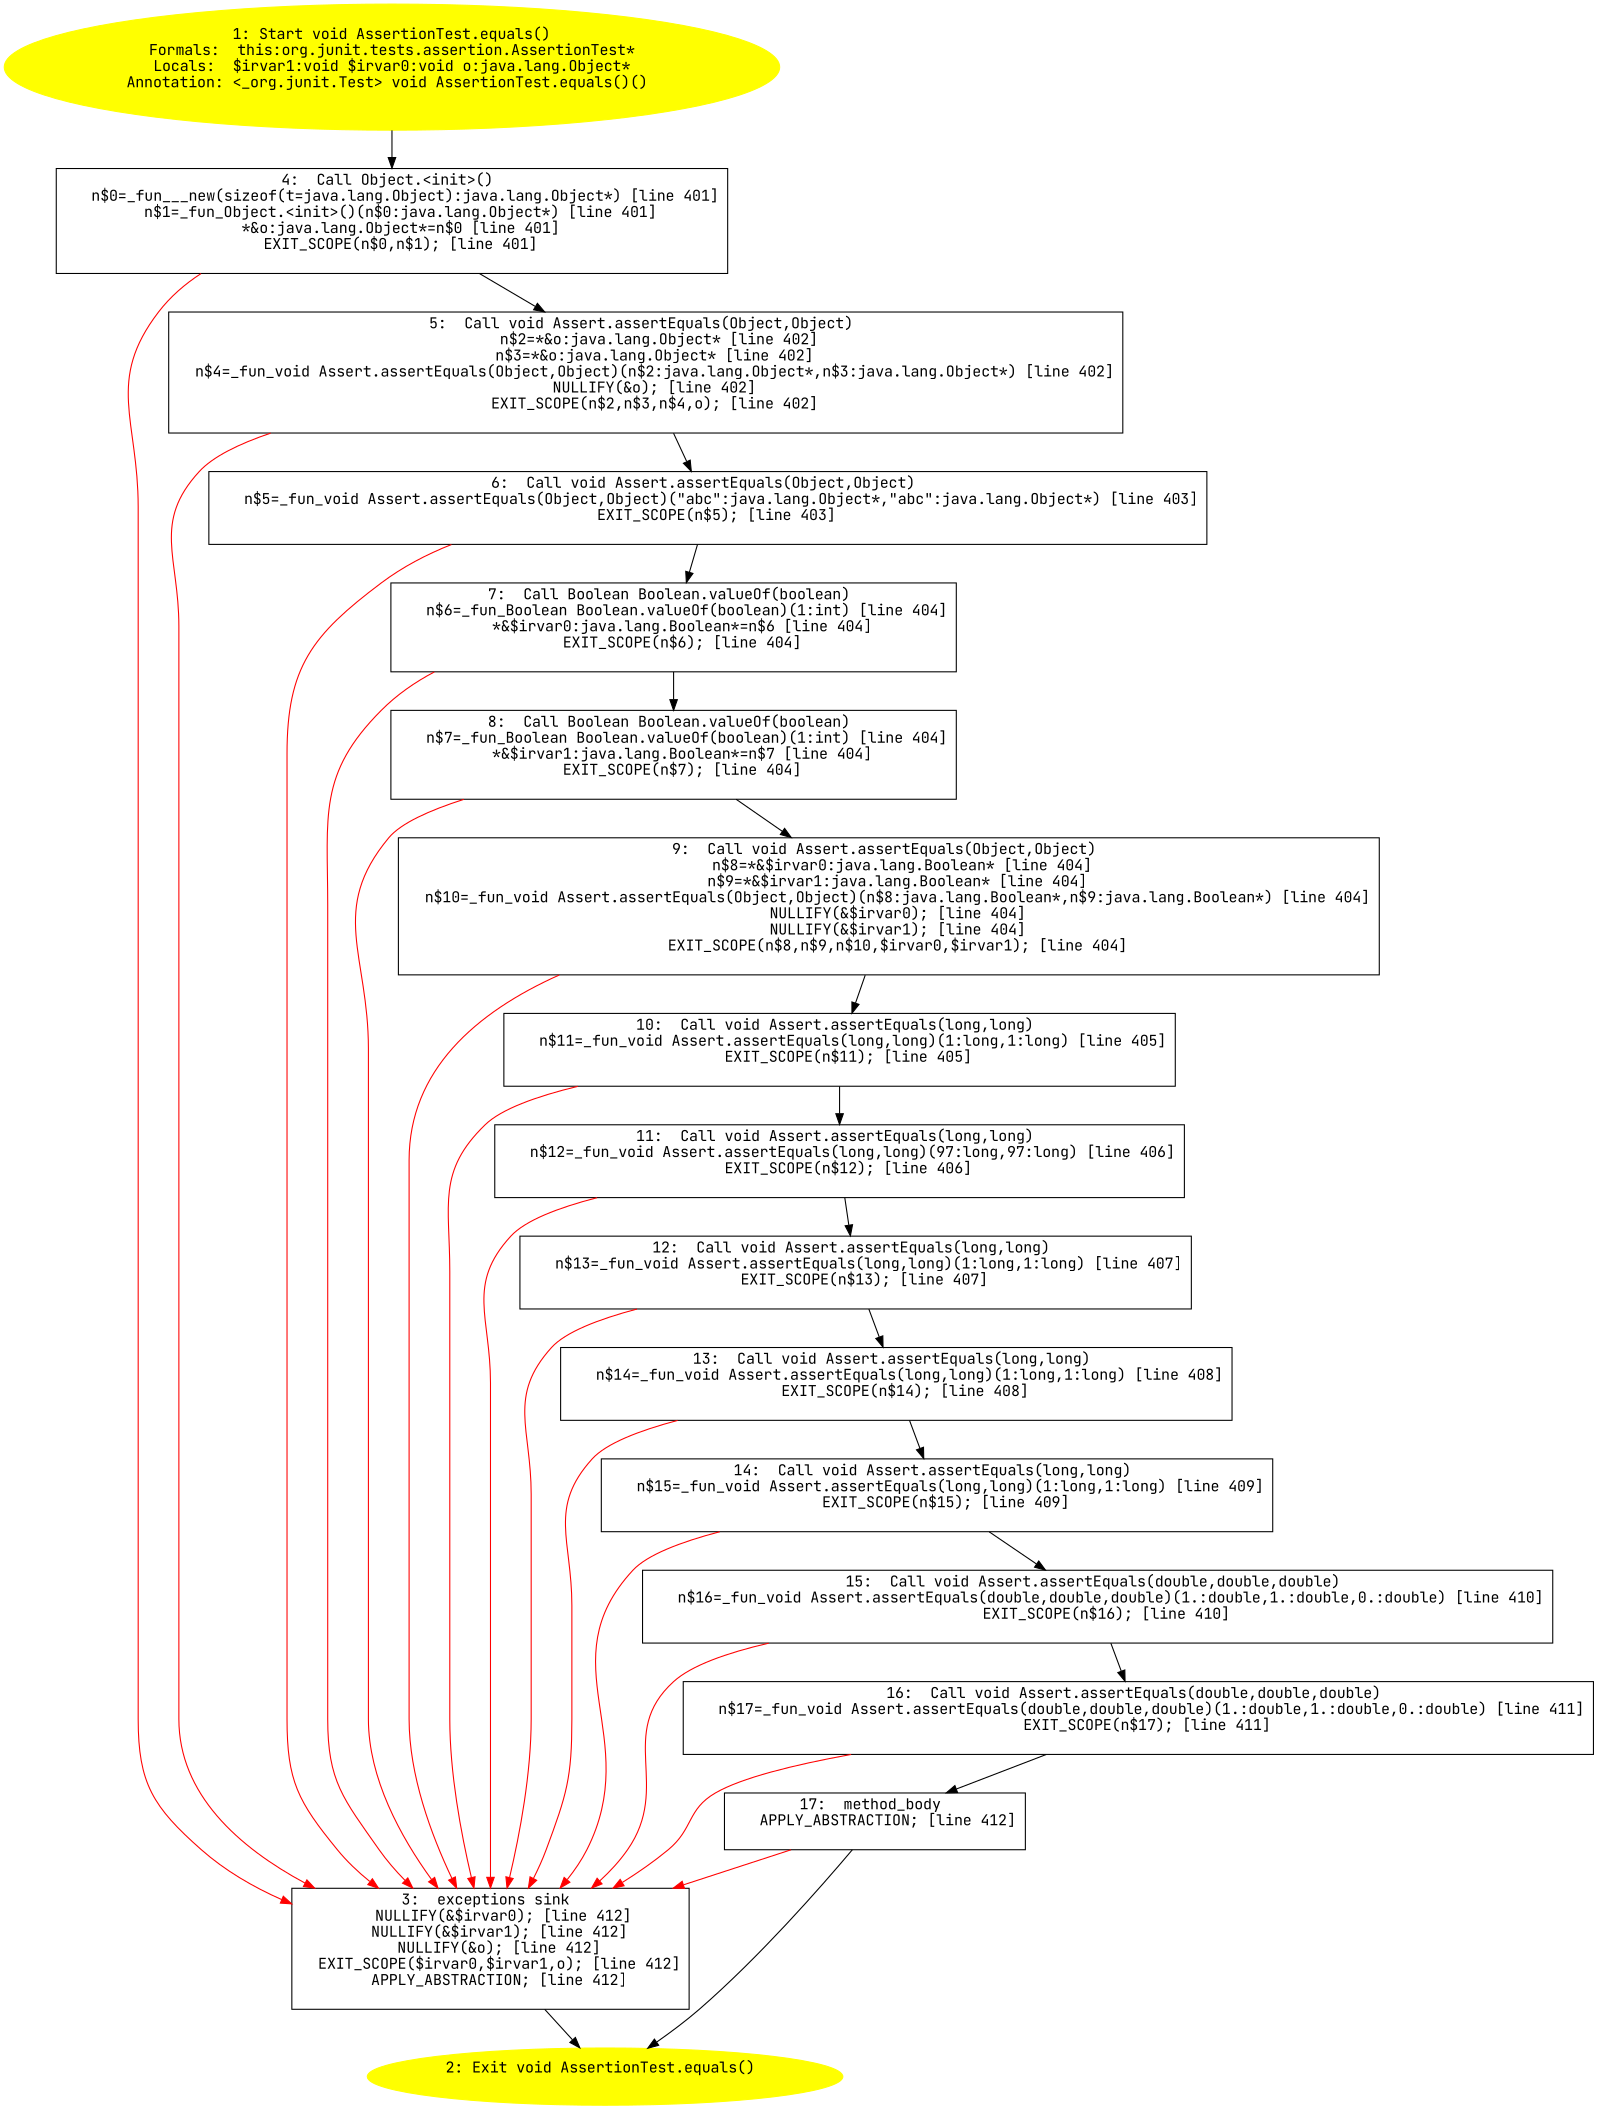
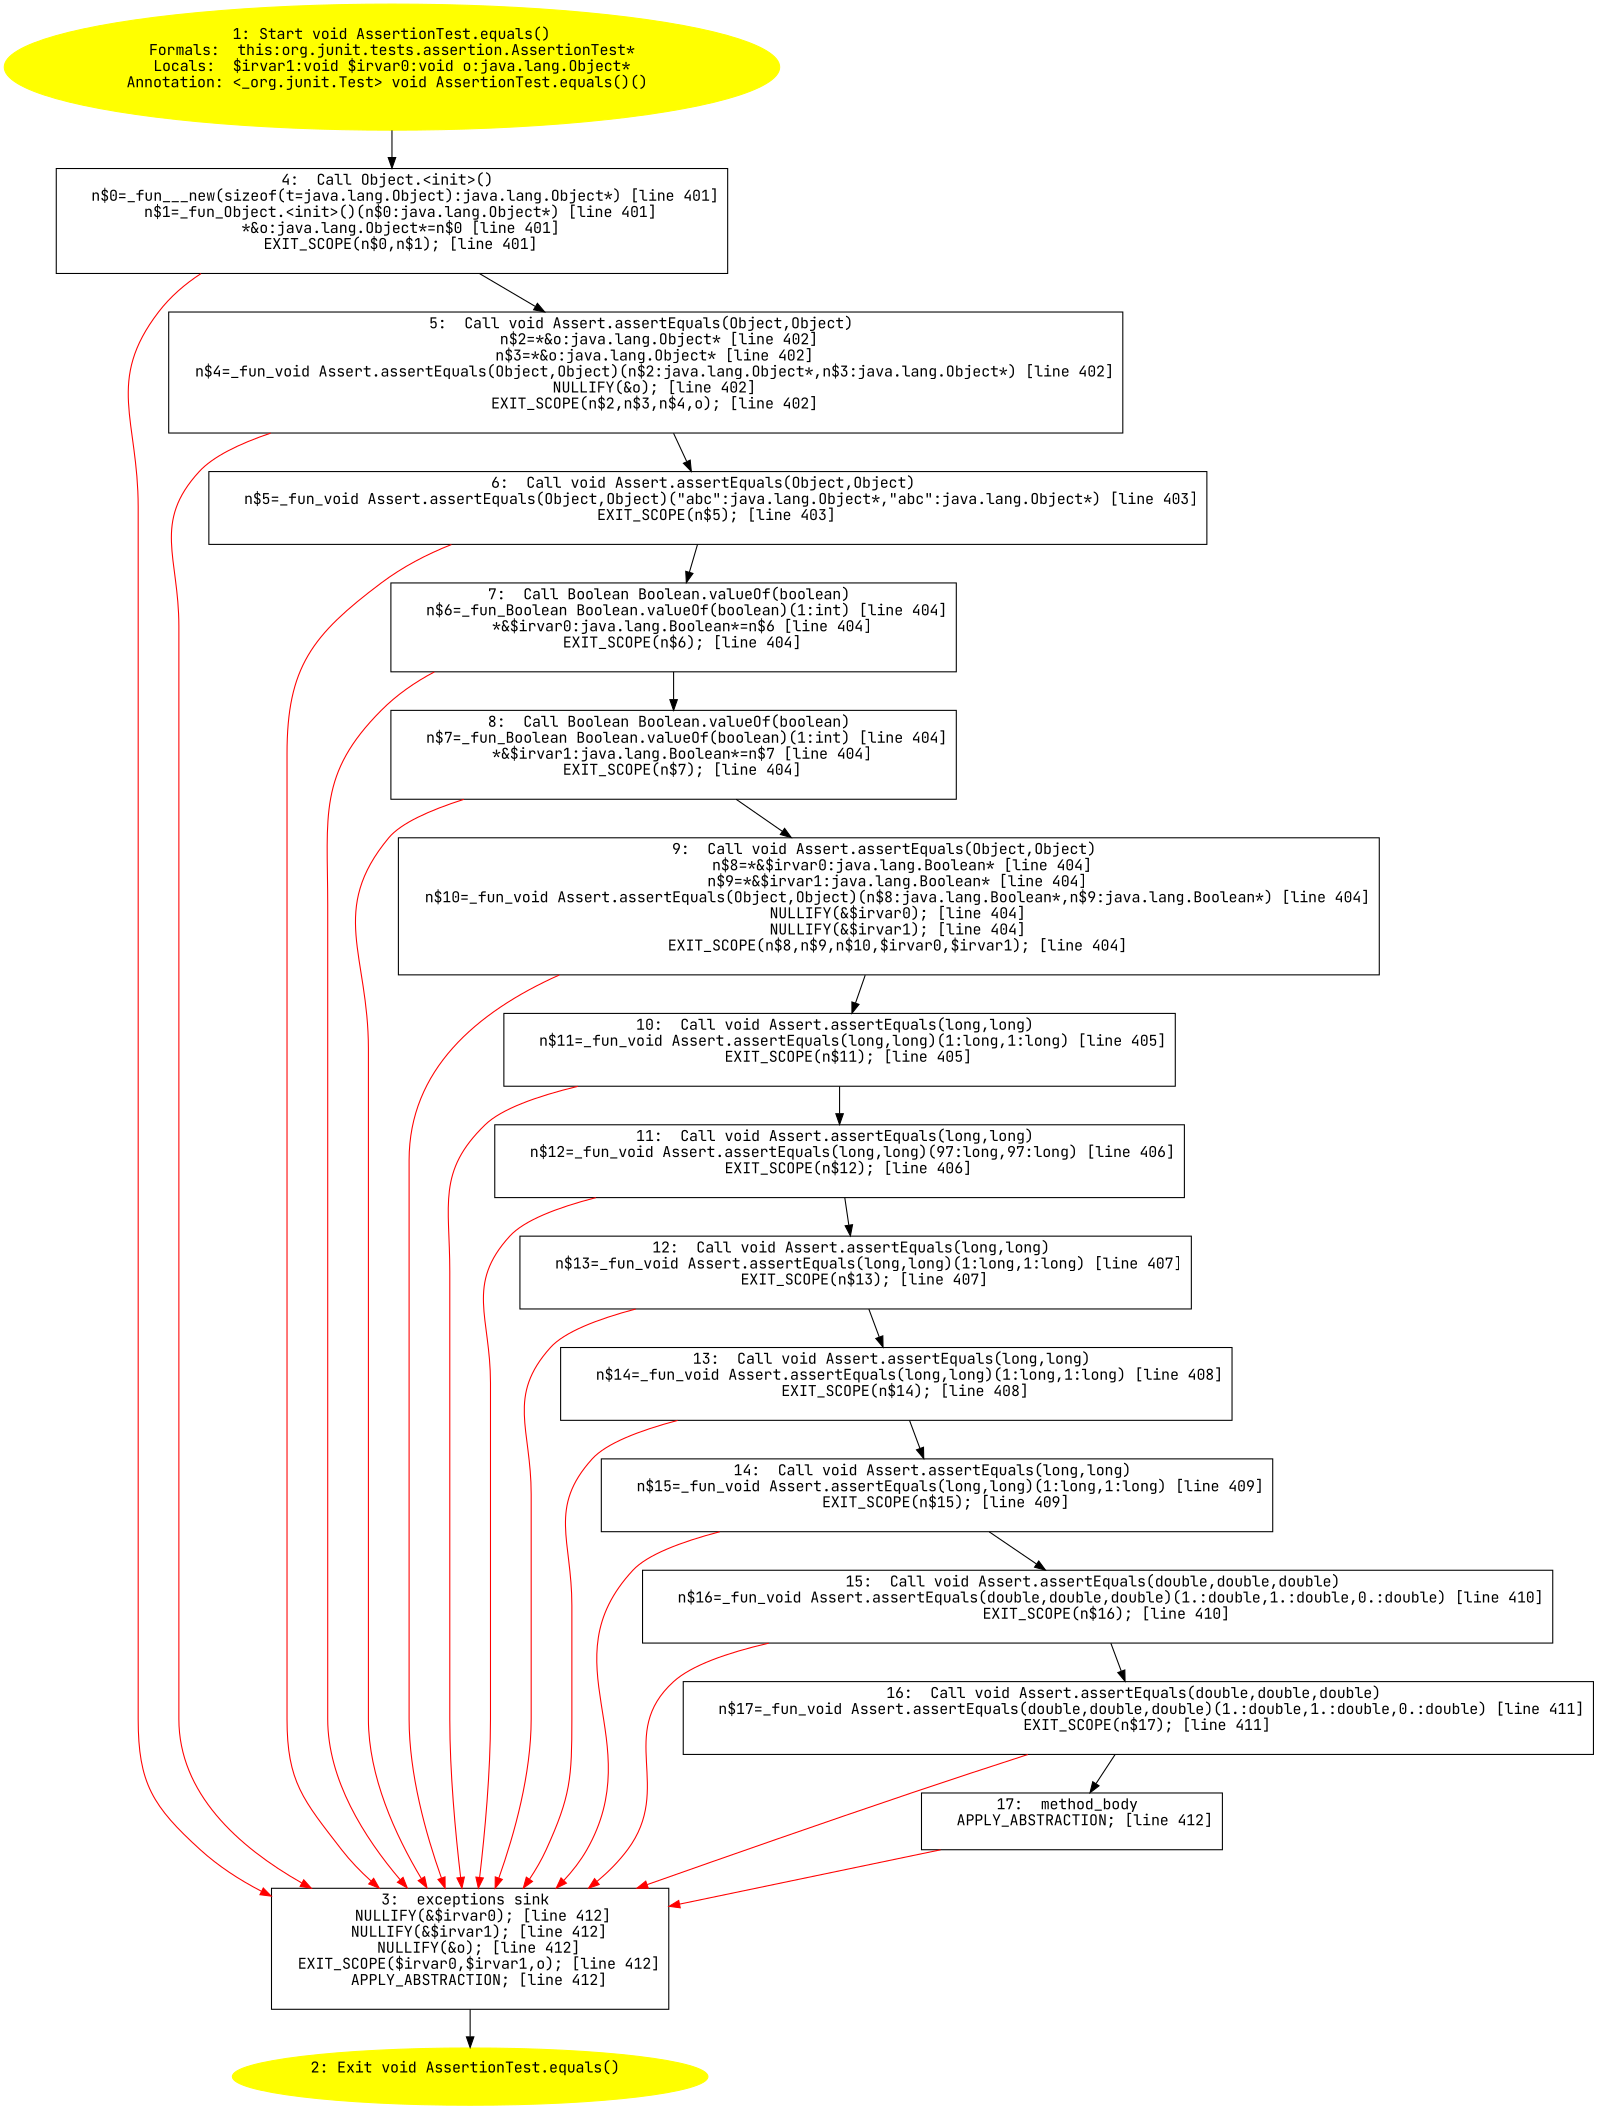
(760, 1952) -> none
